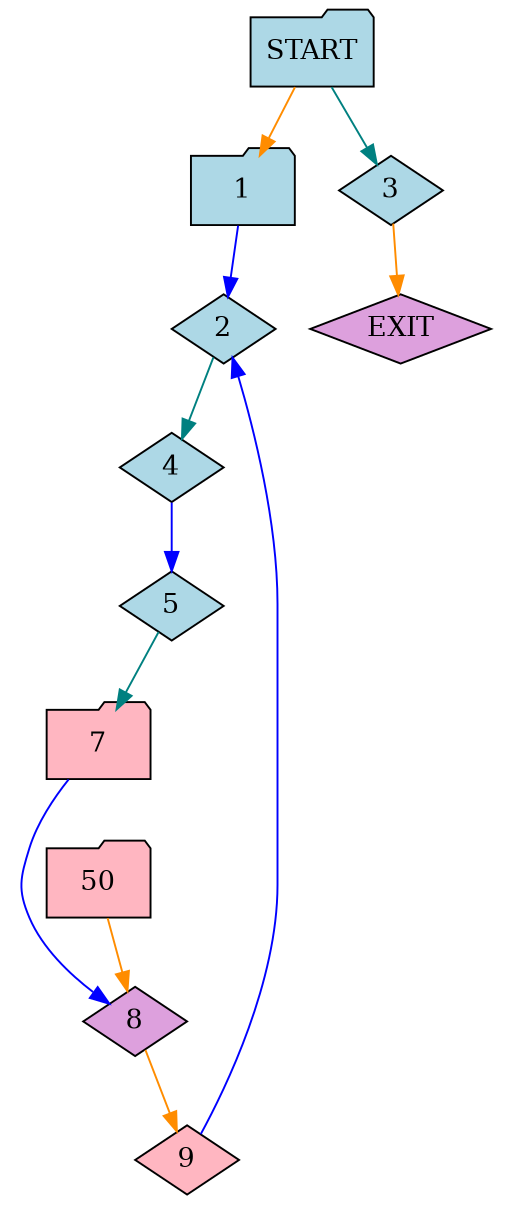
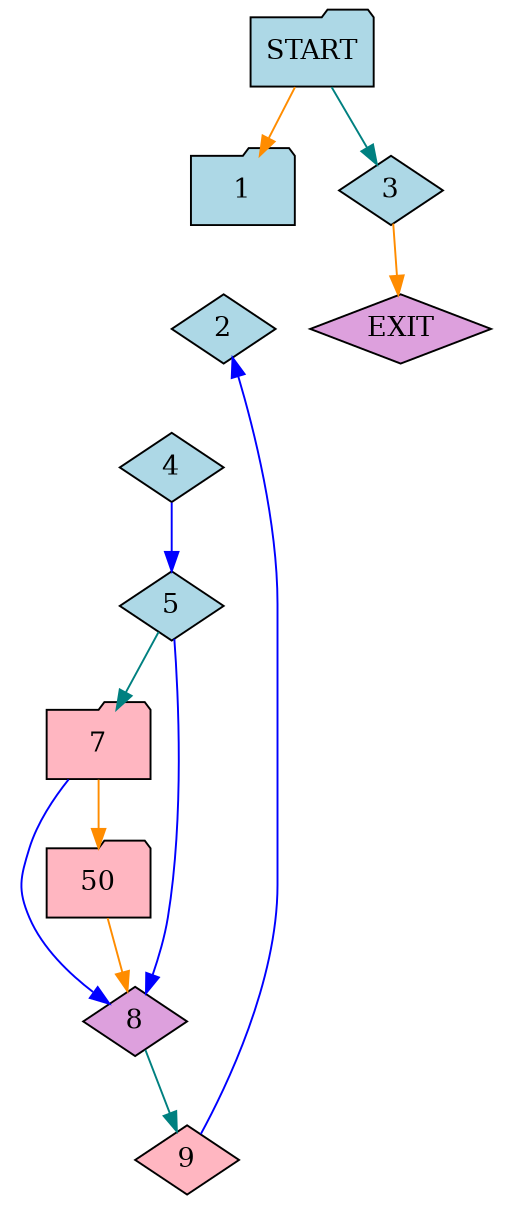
(234, 252) -> none
(201, 389) -> none
none -> (99, 804)
none -> (178, 808)
(158, 1082) -> (158, 1082)
